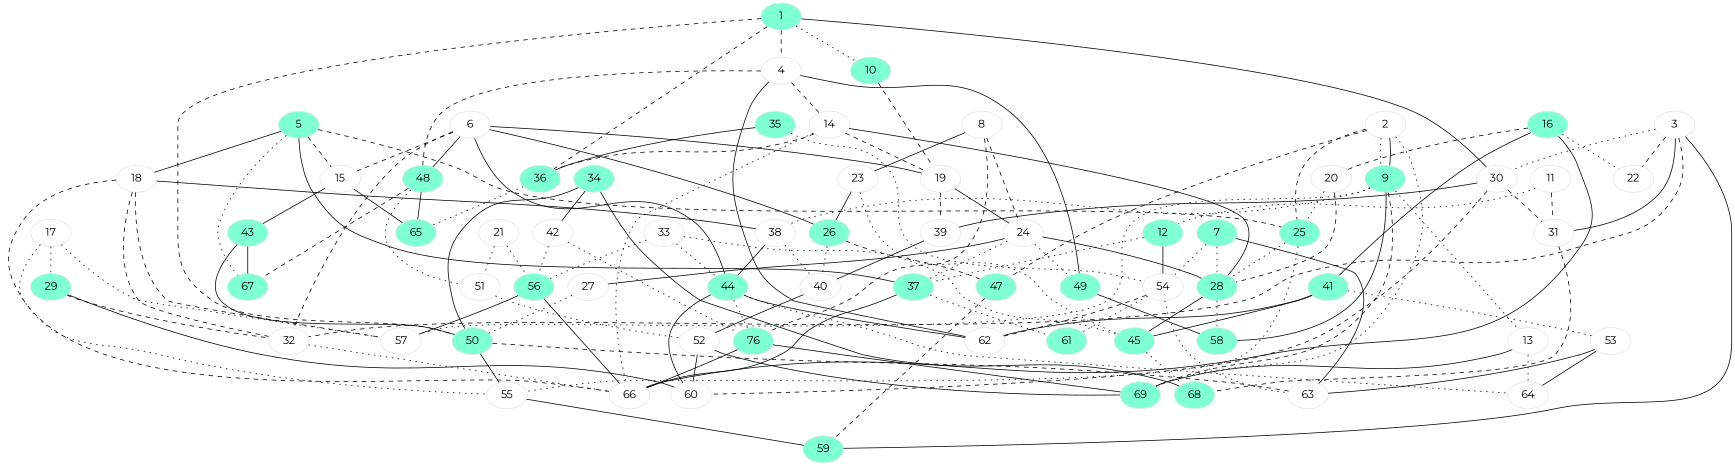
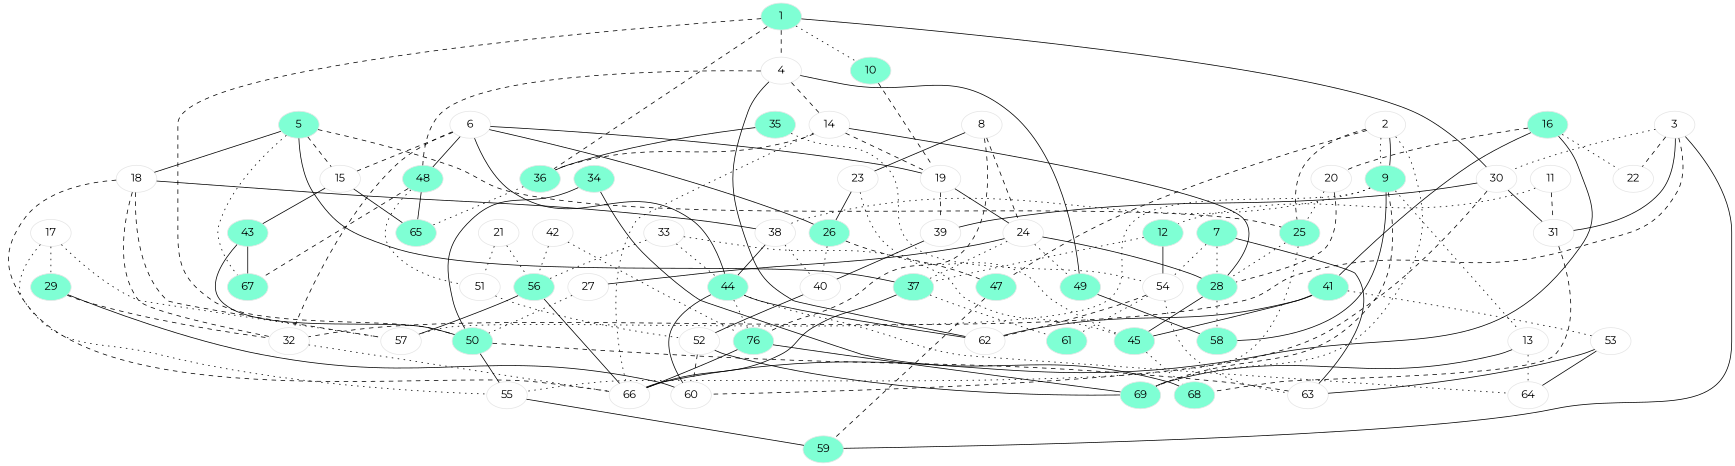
(1525, 206) -> (1525, 206)
(568, 213) -> none
(696, 363) -> (696, 363)
